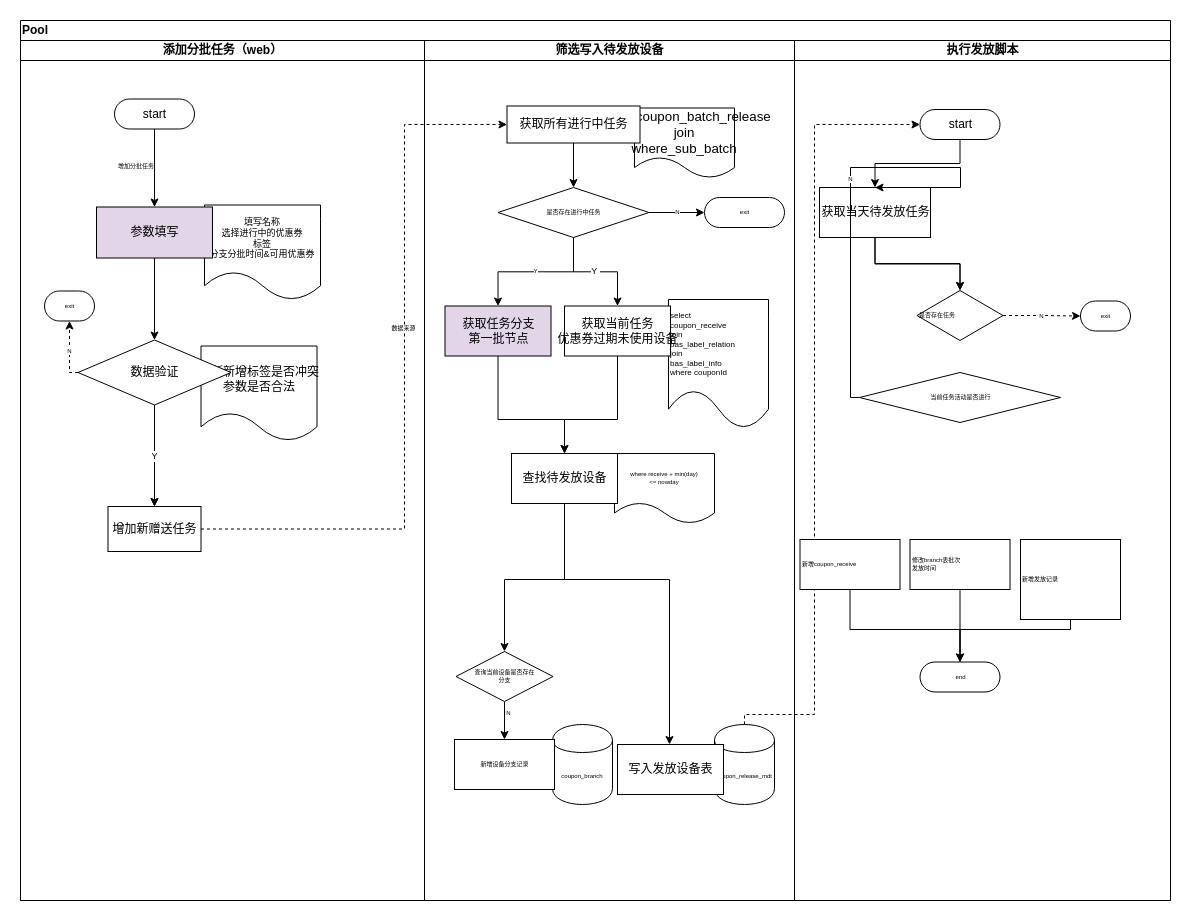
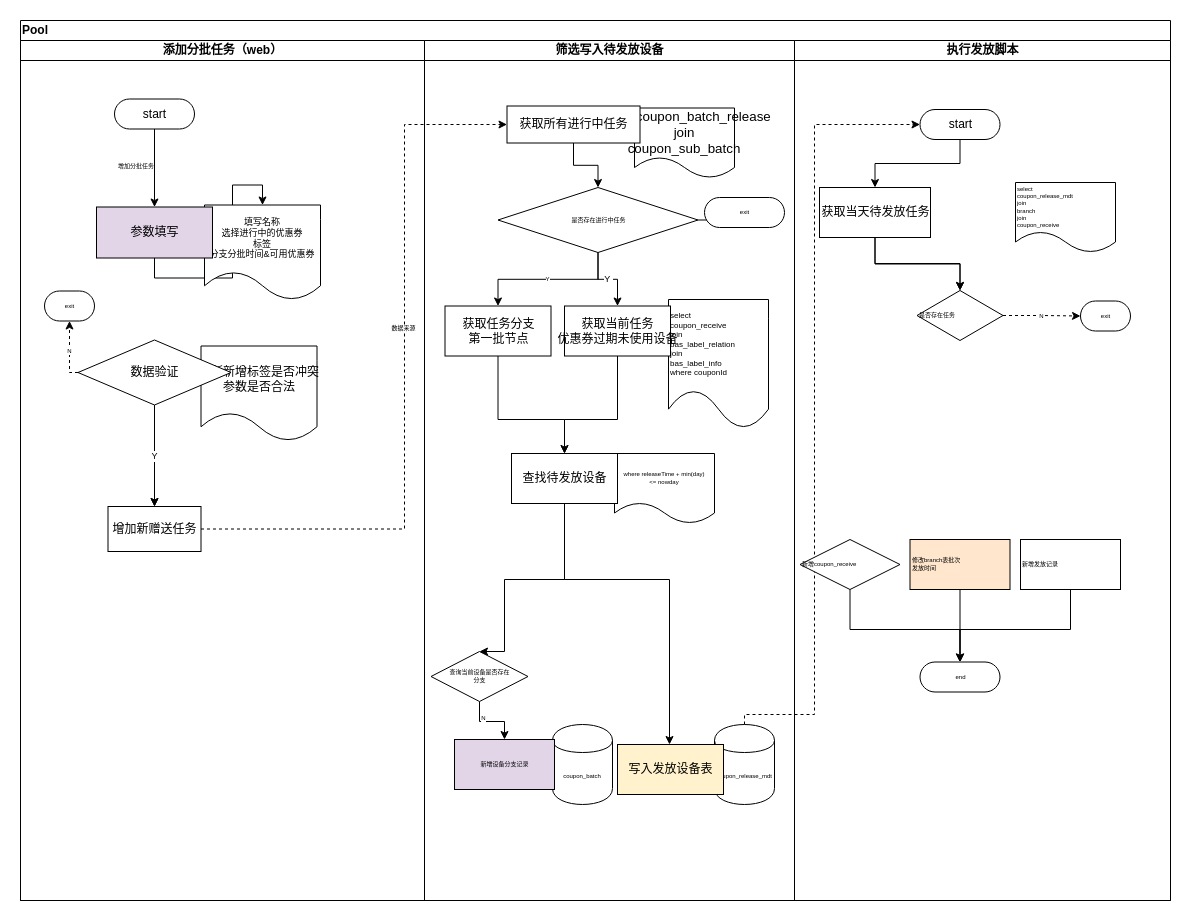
(685, 133) -> (685, 133)
(851, 207) -> none
(574, 213) -> (598, 220)
none -> (1066, 218)
(155, 304) -> (244, 185)
(498, 331) -> (498, 331)
(498, 356) -> (565, 448)
(960, 398) -> none
(665, 479) -> (665, 479)
(850, 565) -> (850, 565)
(960, 565) -> (960, 565)
(1071, 580) -> (1071, 565)
(850, 590) -> (850, 590)
(960, 661) -> (960, 590)
(505, 677) -> (480, 677)
(505, 765) -> (505, 765)
(671, 770) -> (671, 770)
(583, 777) -> (583, 777)
